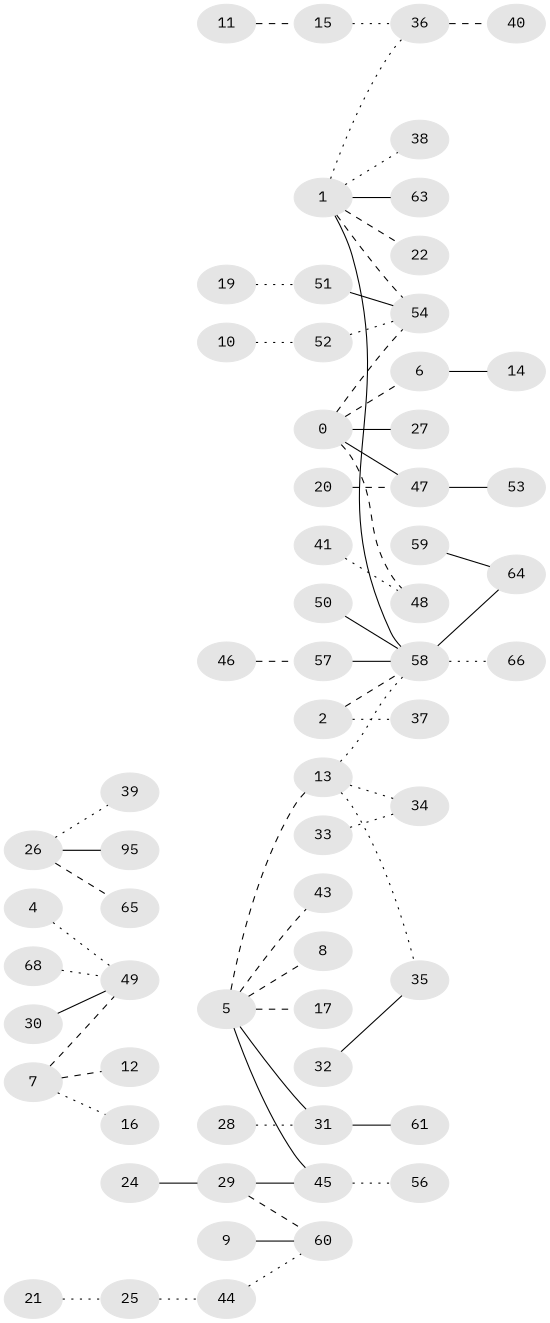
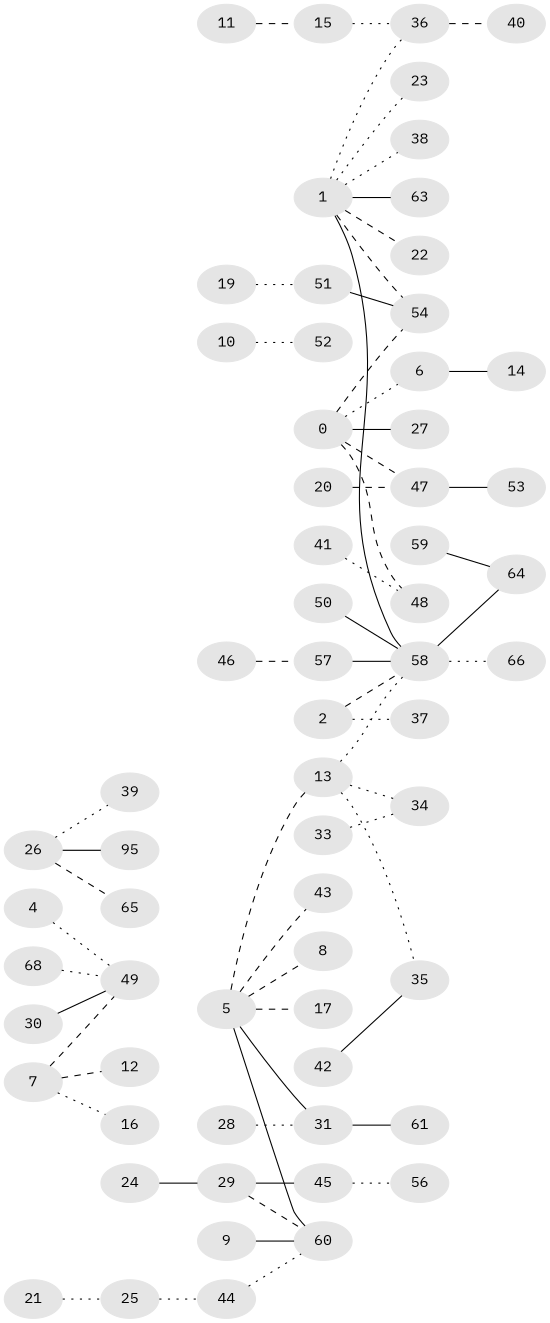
none -> (420, 82)
(372, 328) -> none
(373, 400) -> (373, 400)
(371, 458) -> (371, 458)
(323, 1067) -> (323, 1067)
(264, 1101) -> (268, 1134)
